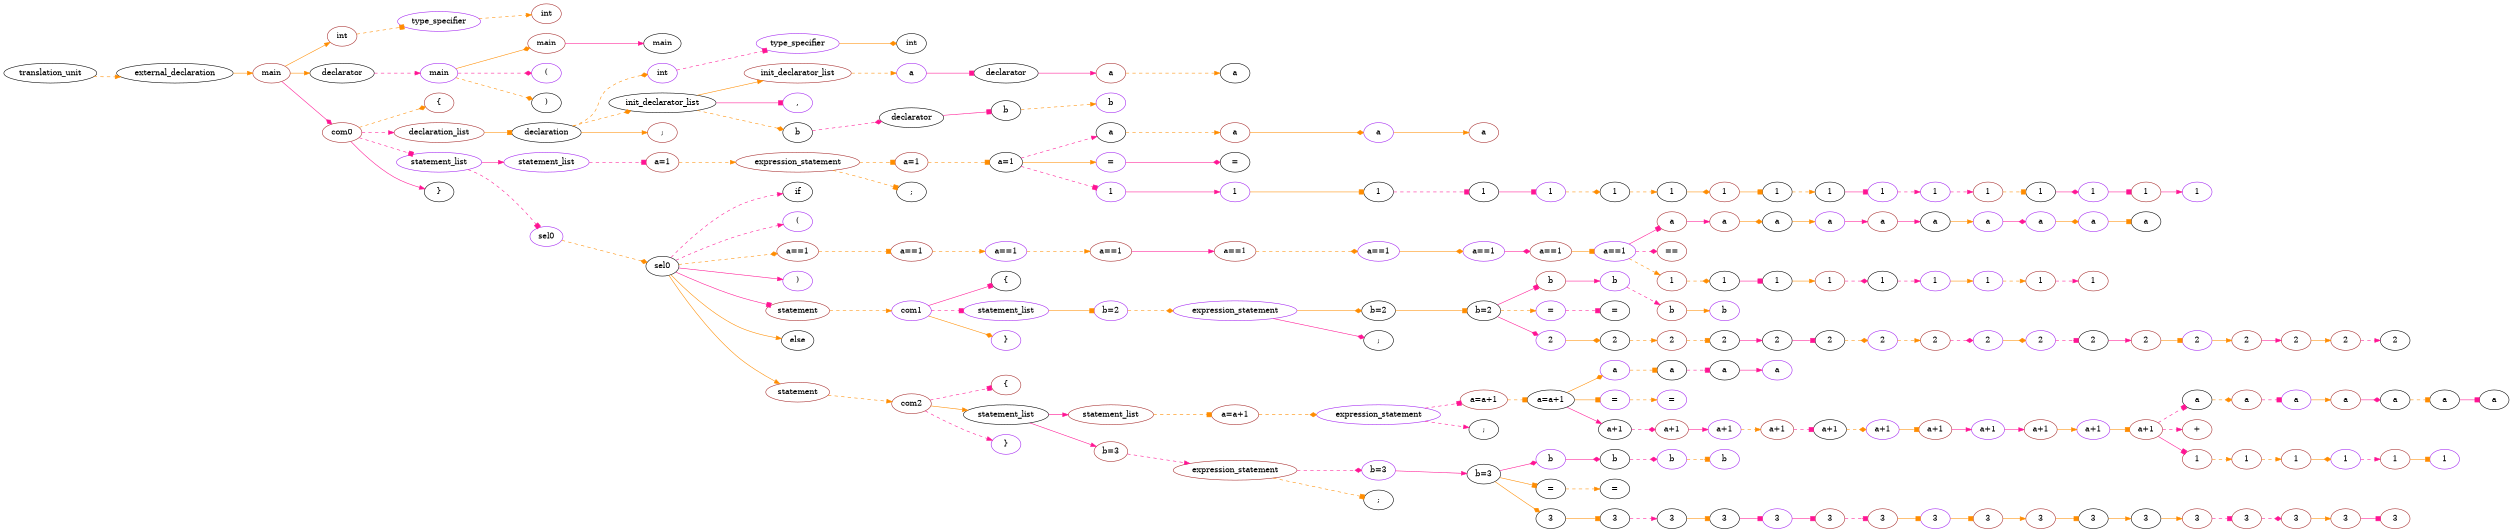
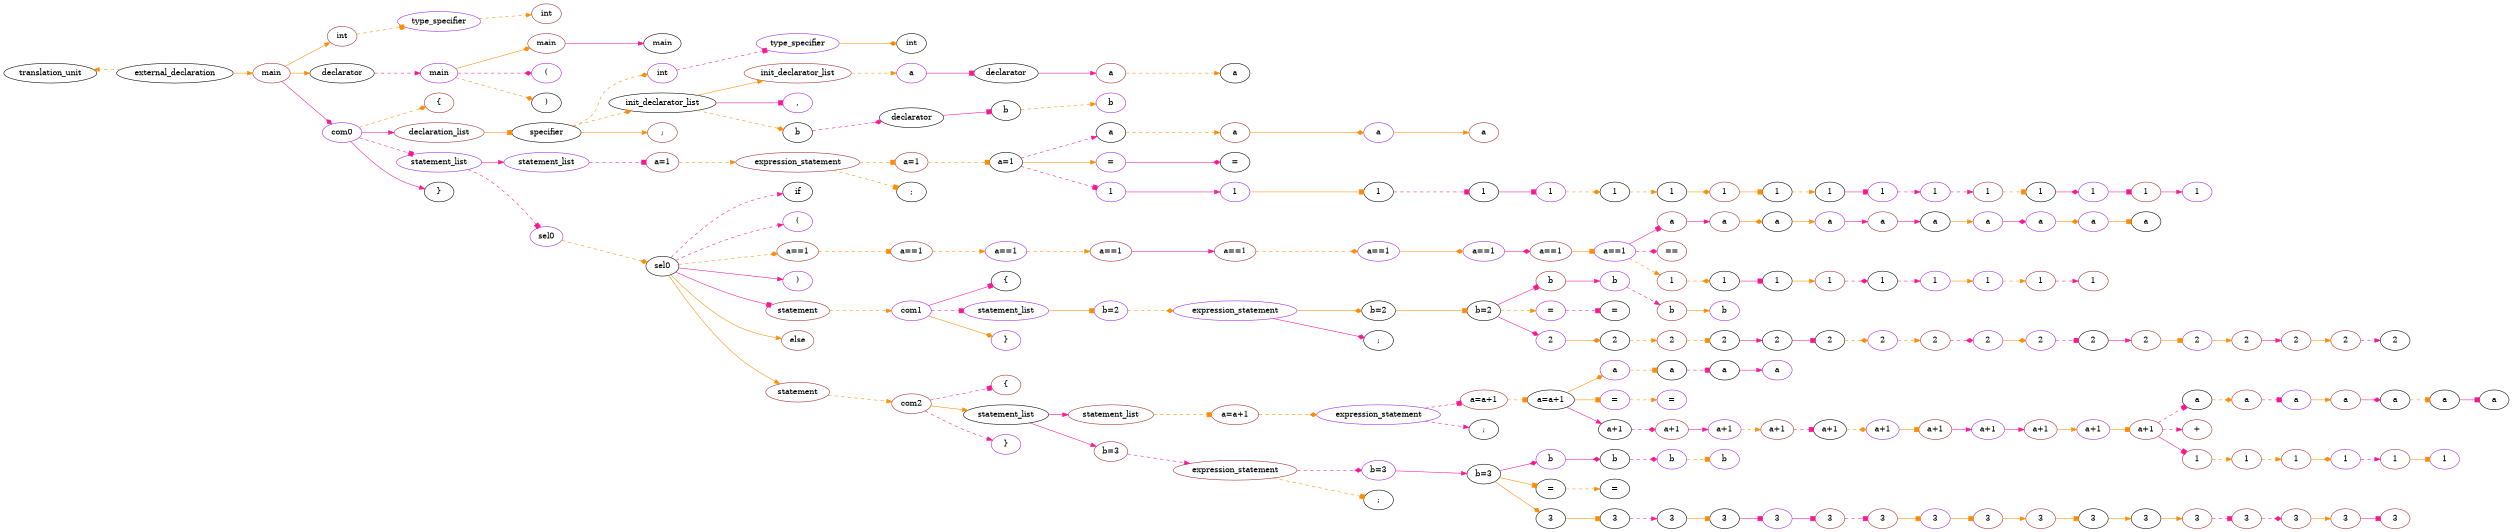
(104, 77) -> (110, 69)
(342, 133) -> (342, 133)
(375, 133) -> (375, 133)
(546, 133) -> (546, 133)
(798, 340) -> (798, 340)
